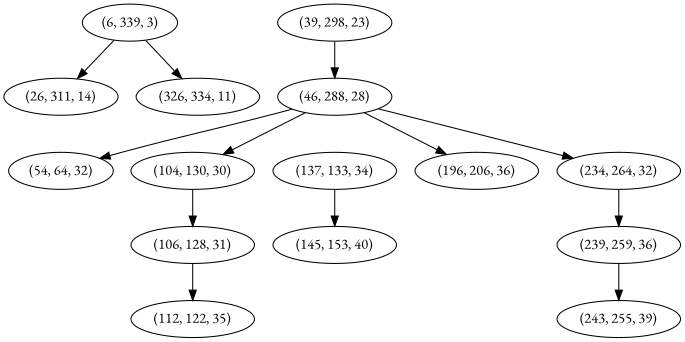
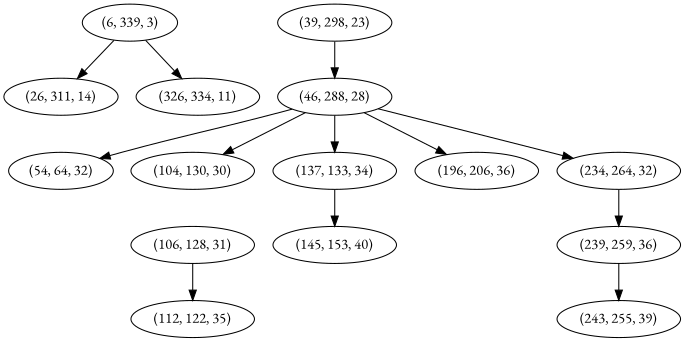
none -> (335, 129)
(193, 203) -> none
